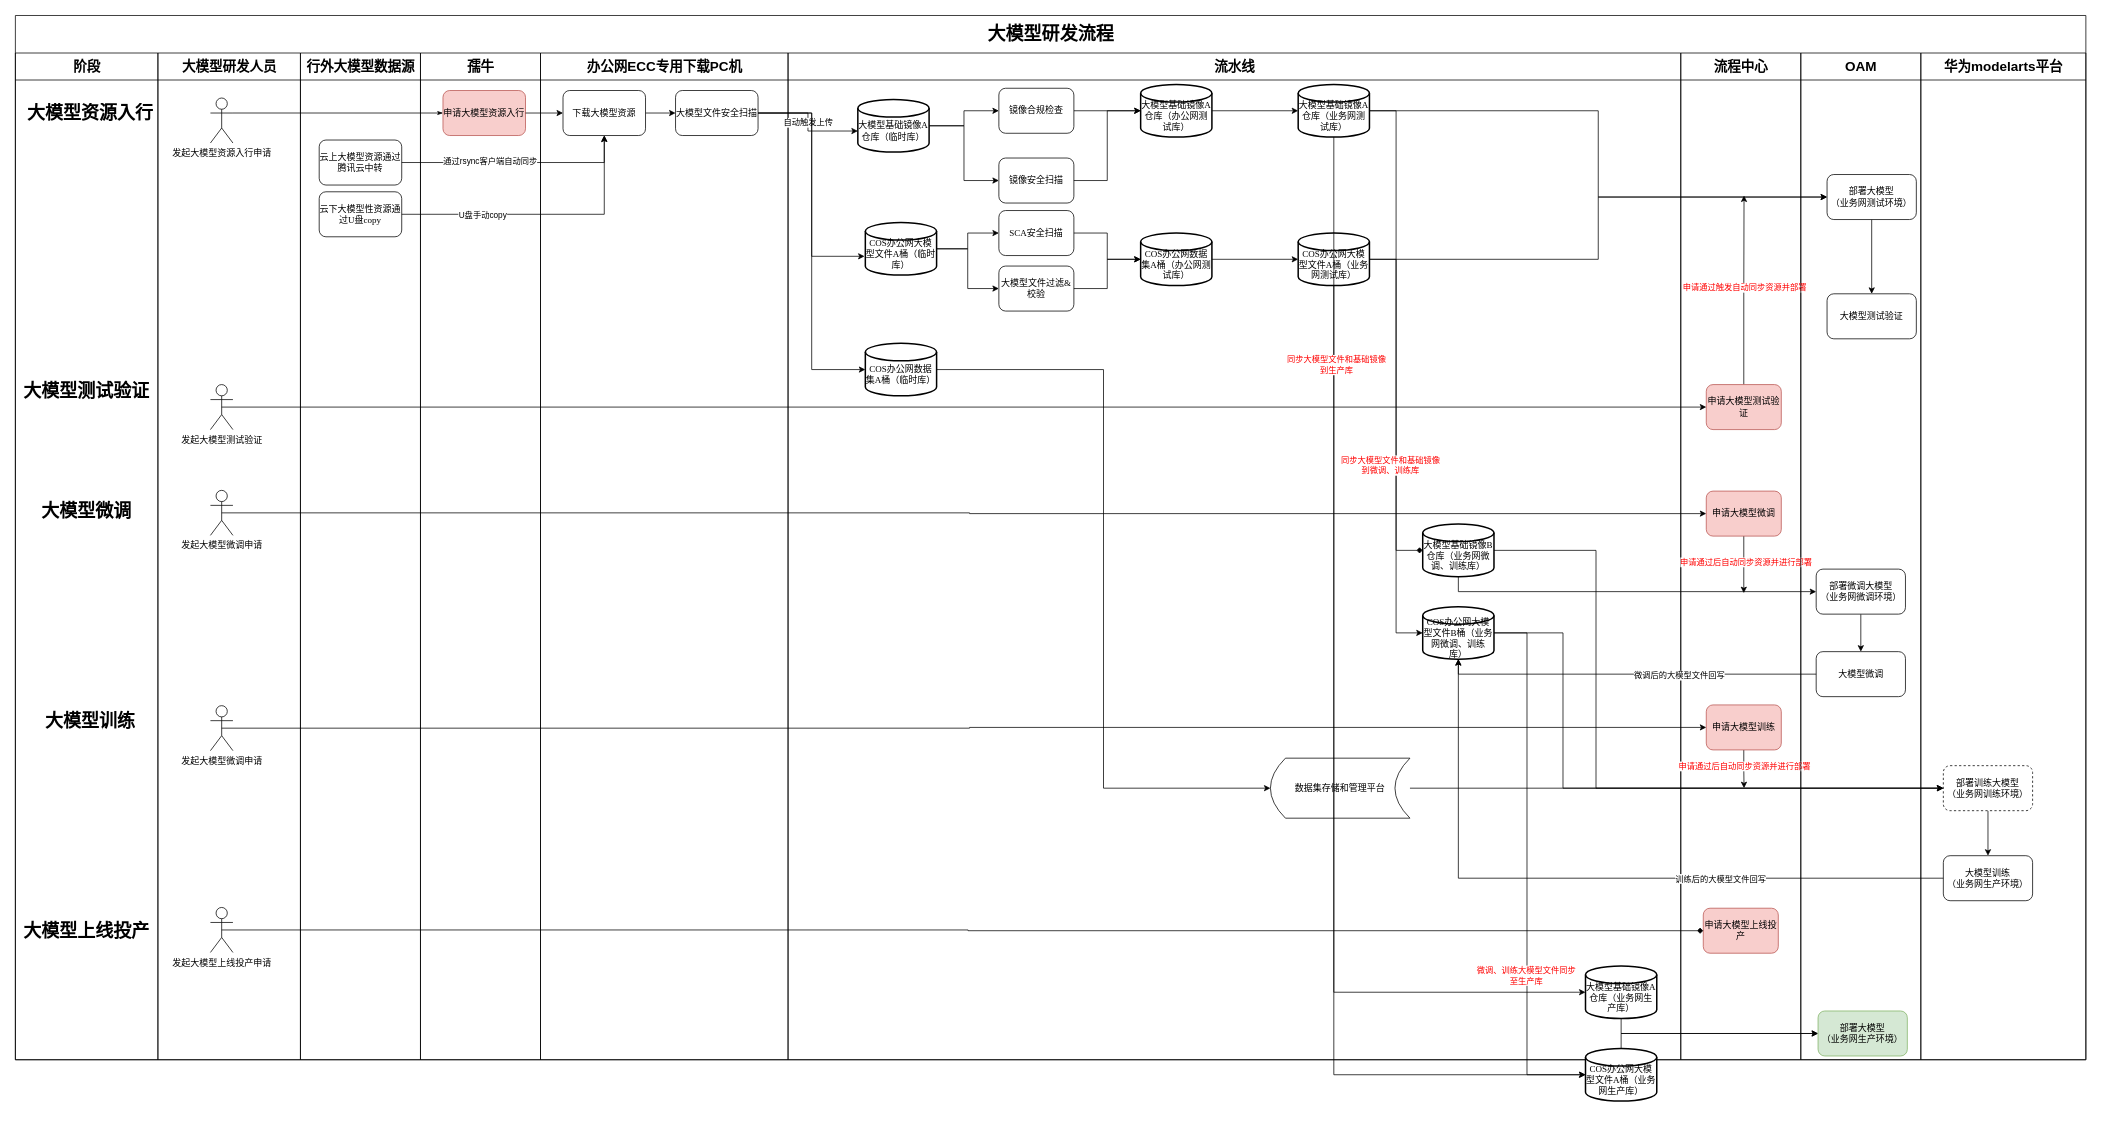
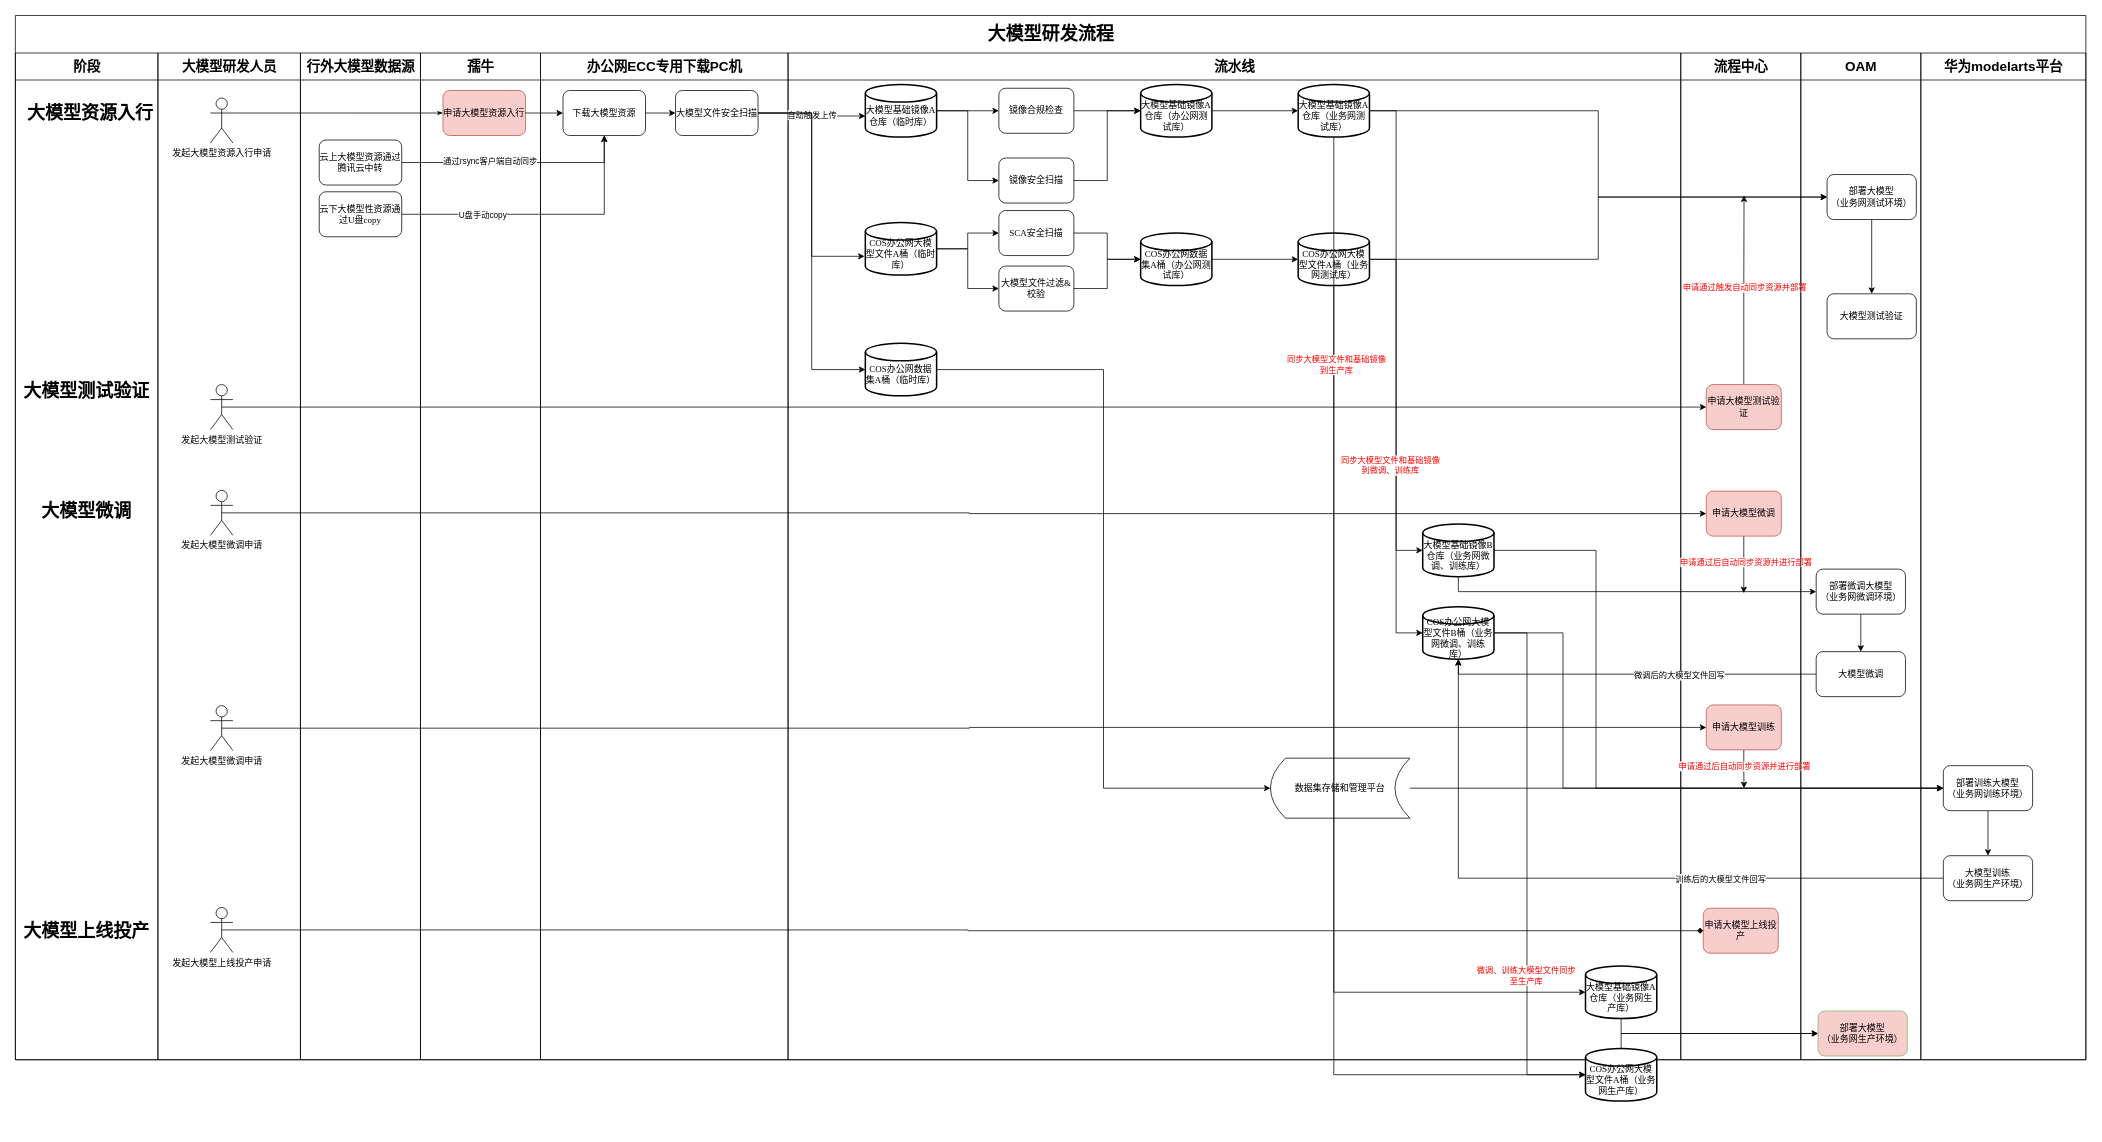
(893, 126) -> (901, 111)
(1416, 550) -> (1416, 550)
(90, 724) -> none
(1988, 788) -> (1988, 788)
(1862, 1033) -> (1862, 1033)
